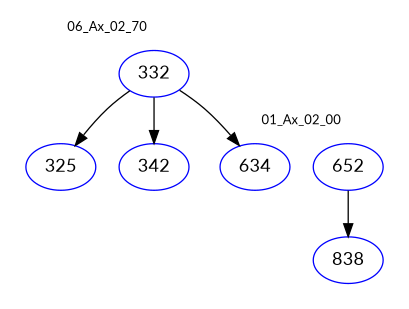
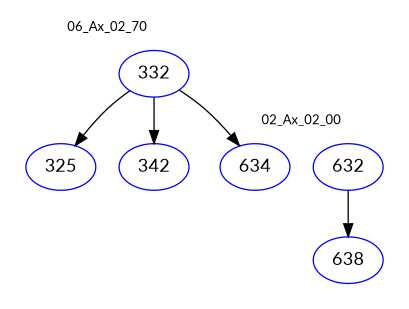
(302, 121) -> (302, 121)
(348, 167) -> (348, 167)
(348, 260) -> (348, 260)
